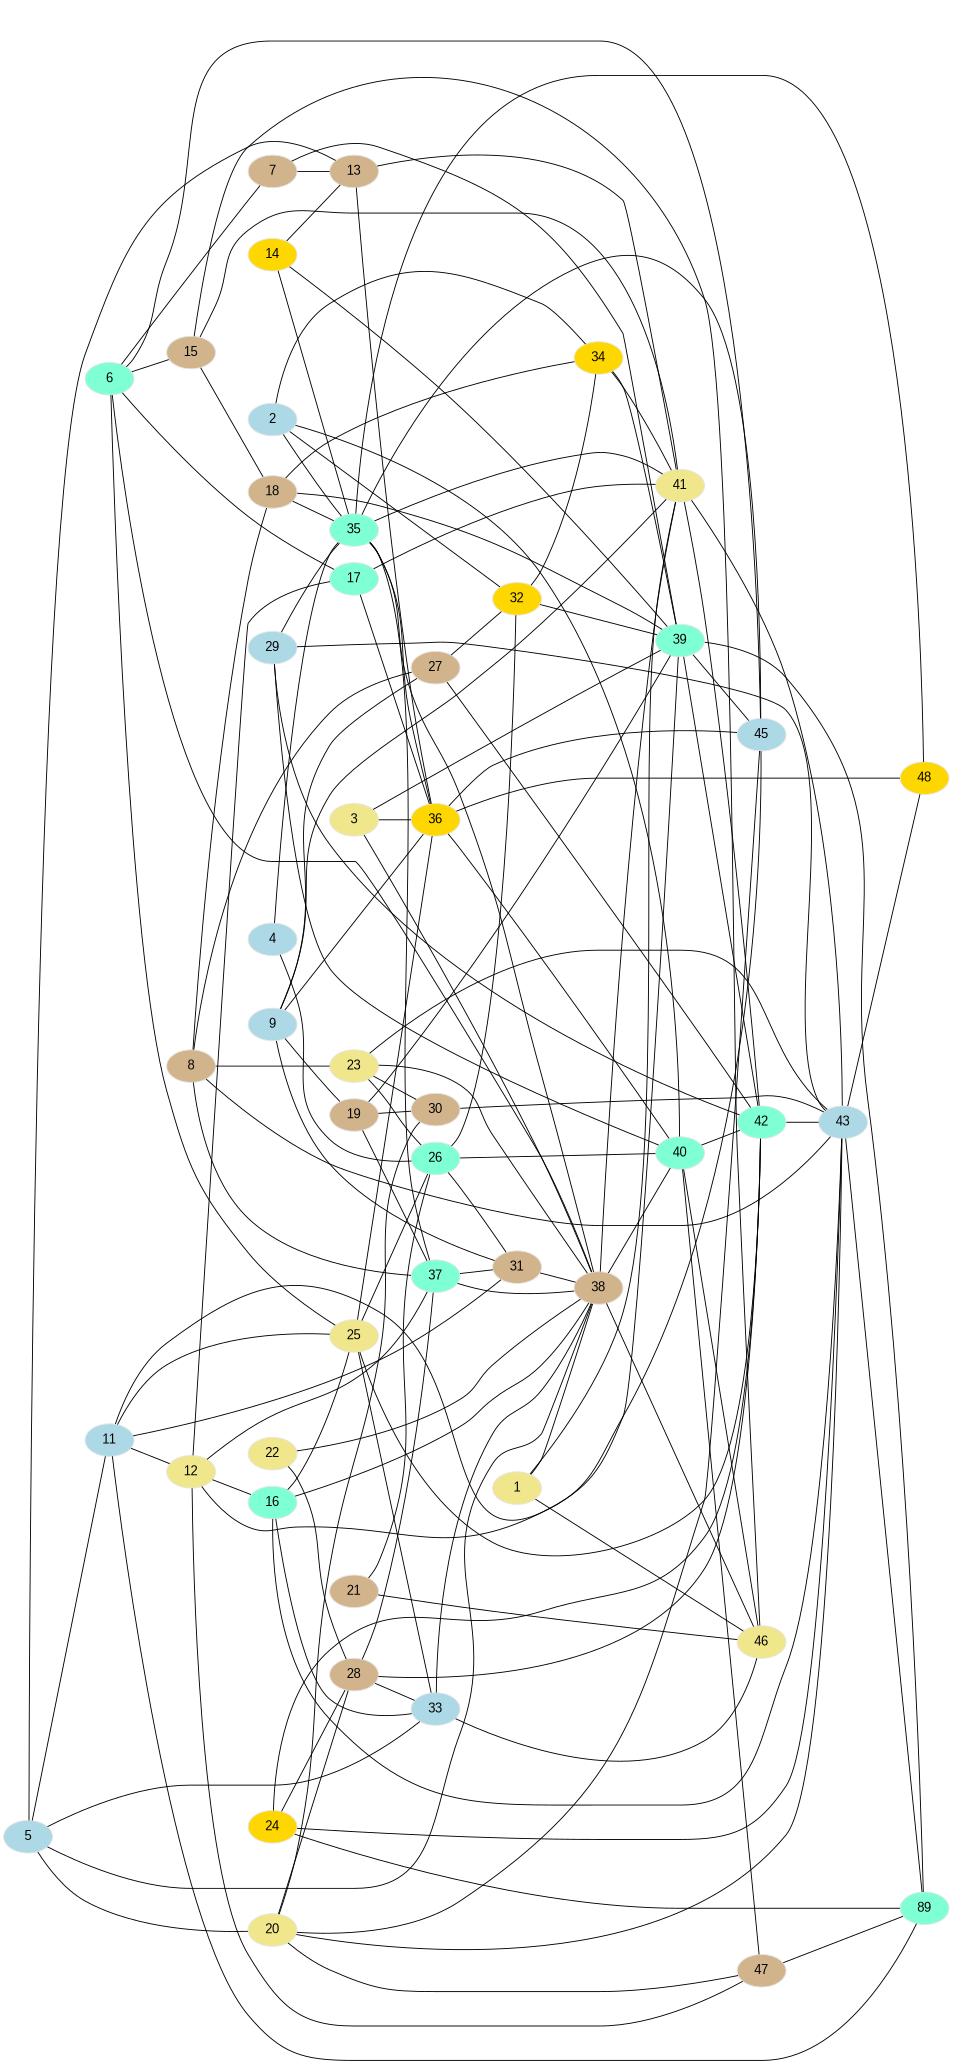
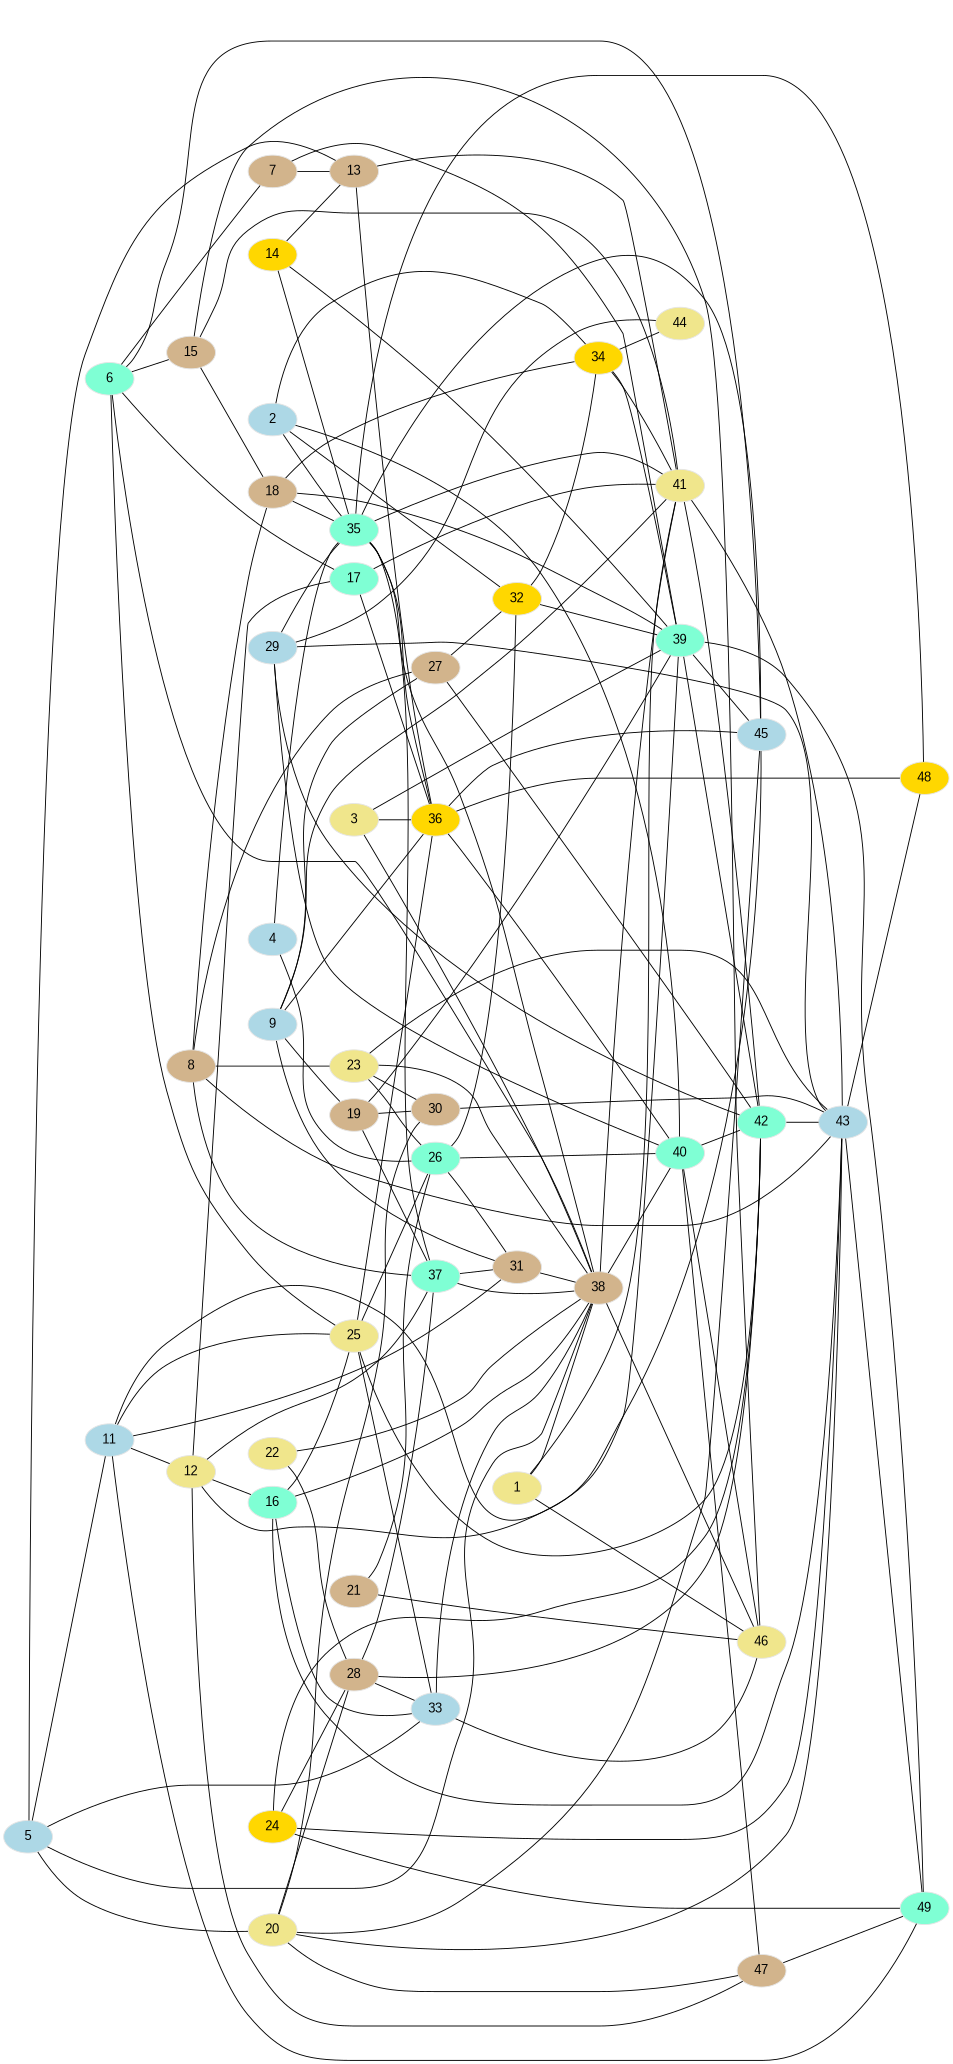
none -> (680, 324)
(925, 1908) -> (925, 1908)
